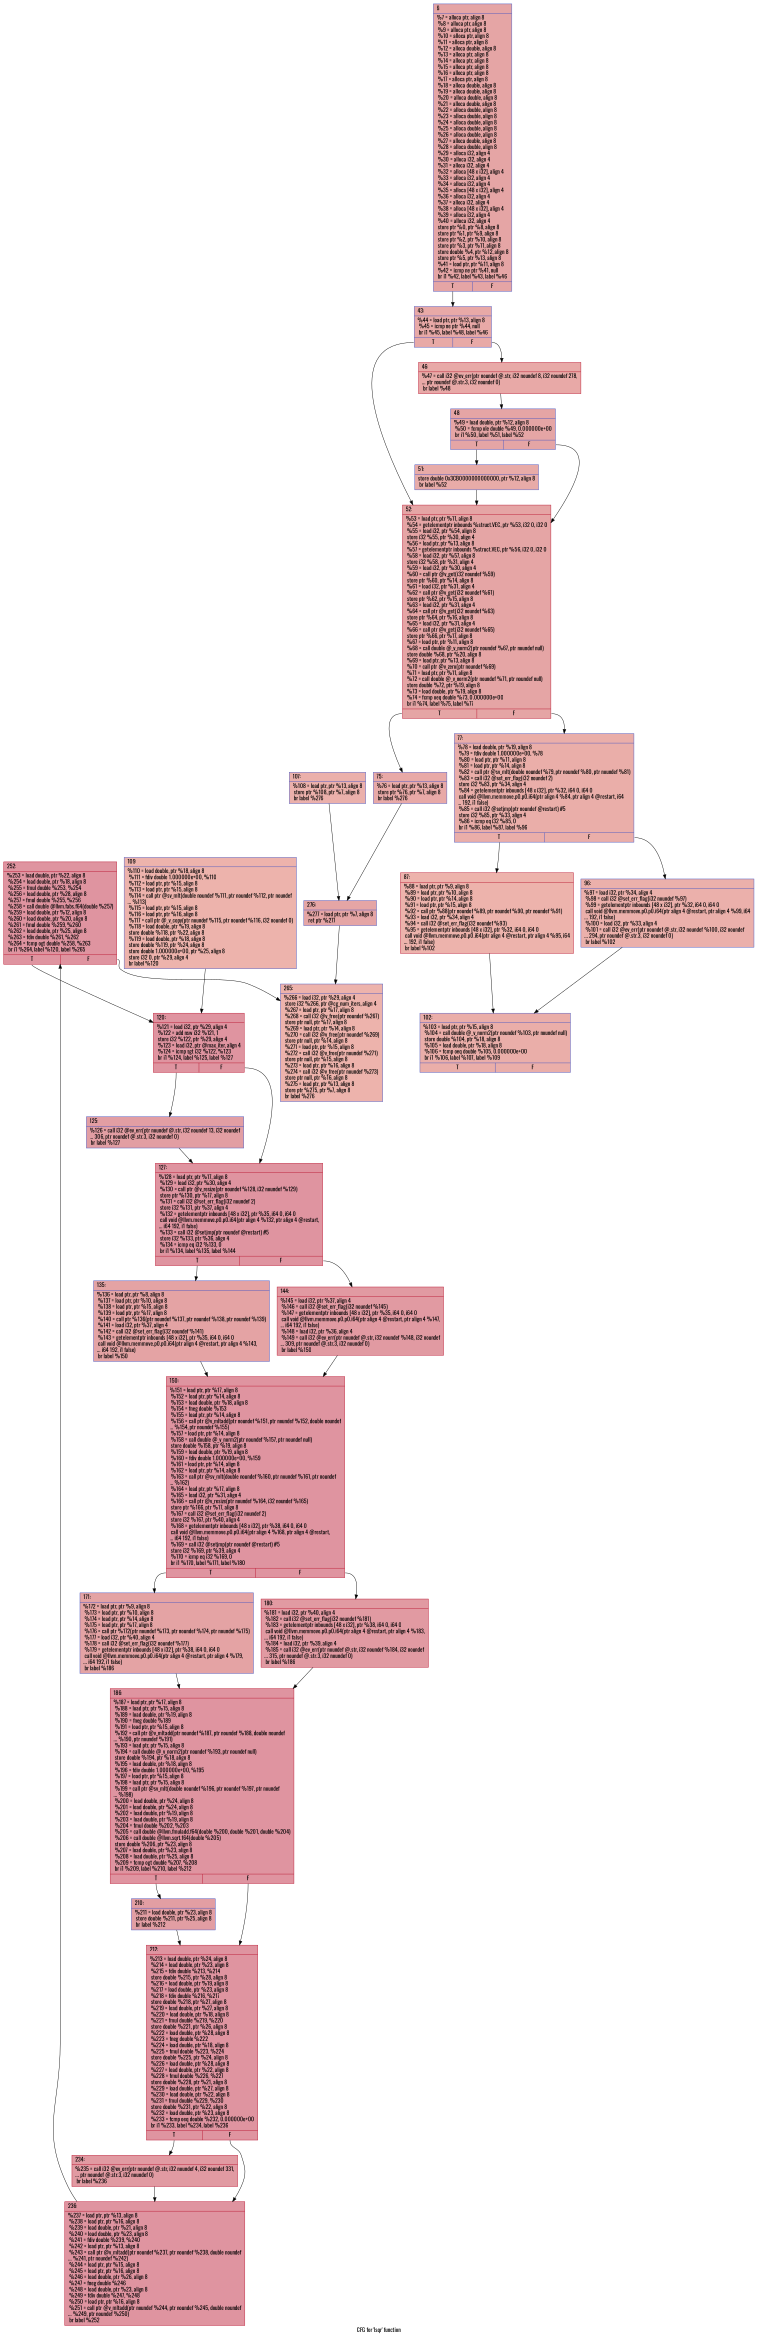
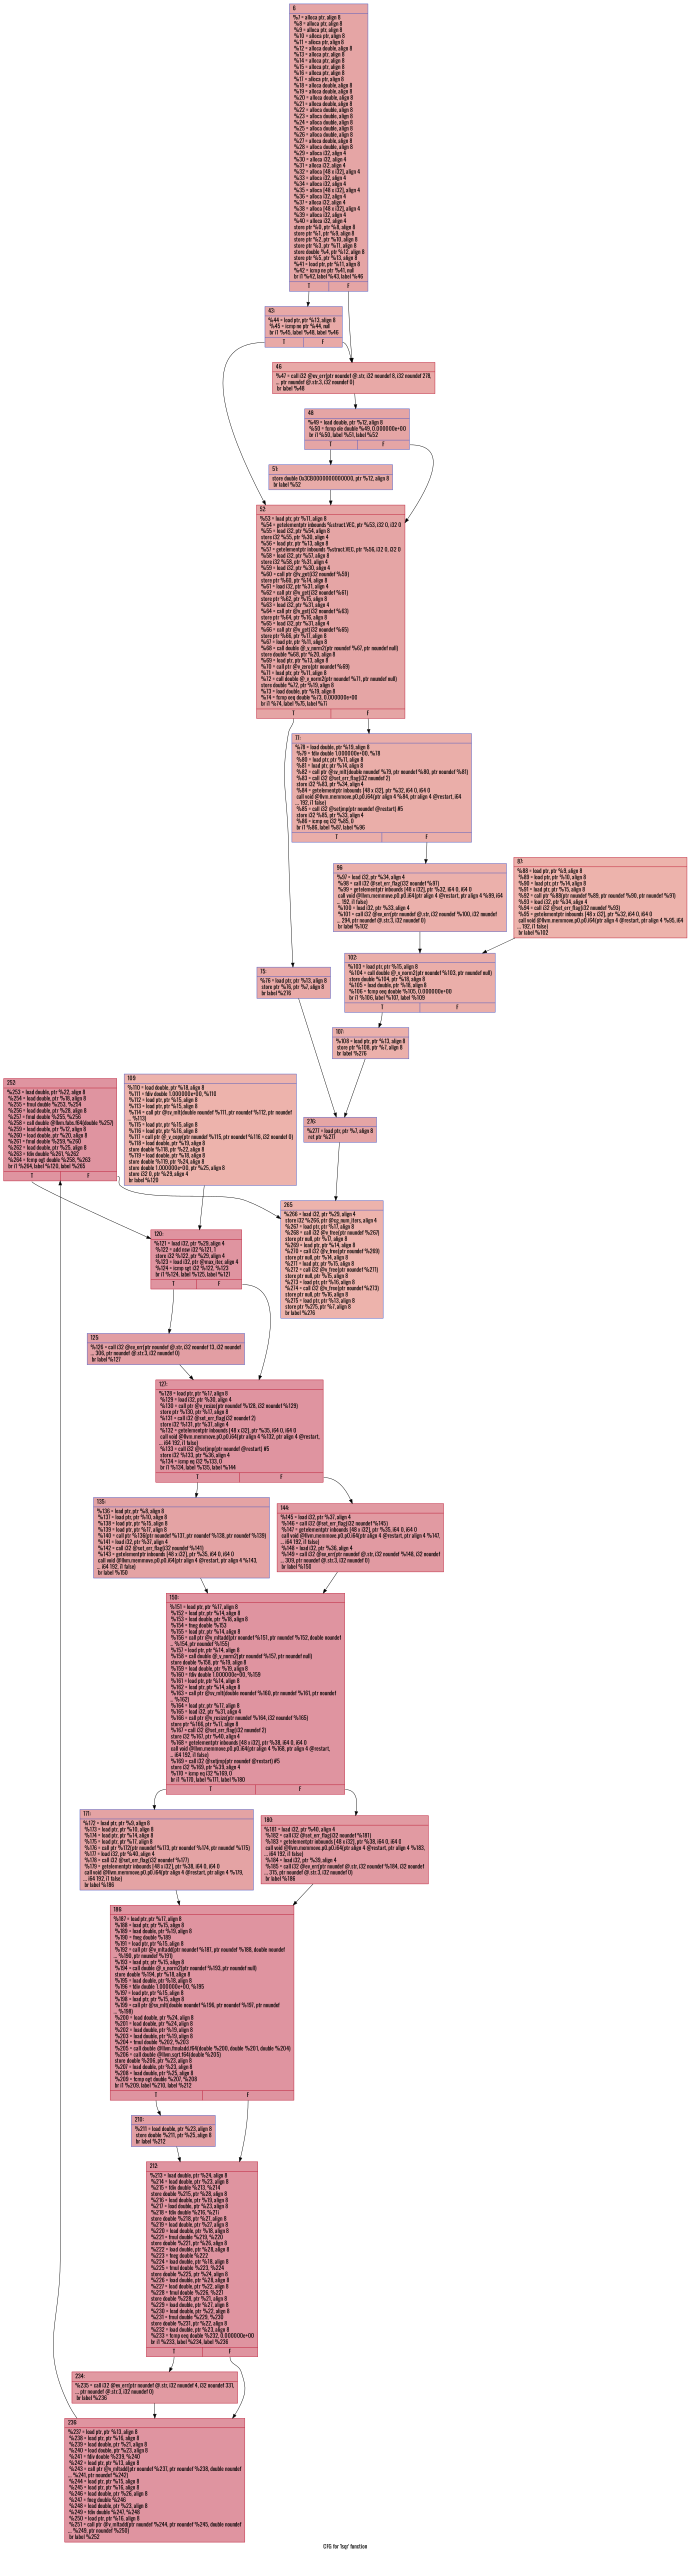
none -> (349, 325)
(499, 856) -> none
none -> (382, 1018)
